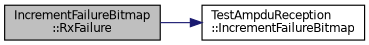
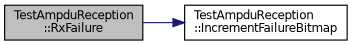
(82, 23) -> (74, 23)
